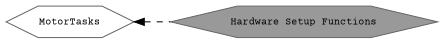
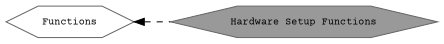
(70, 22) -> (70, 22)
